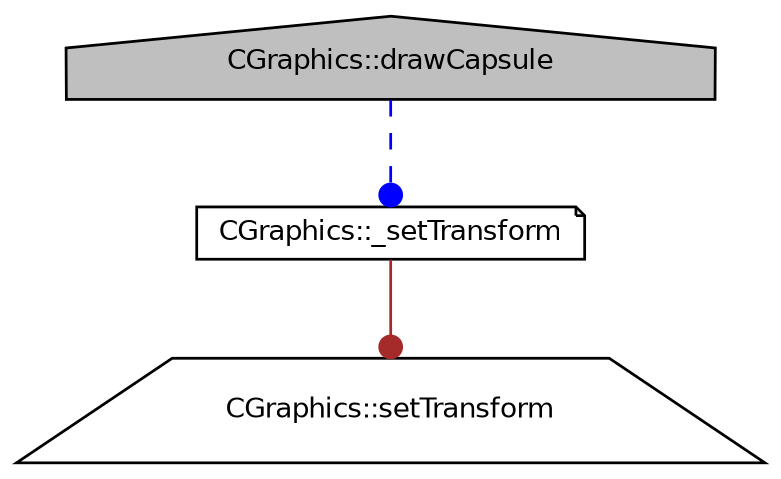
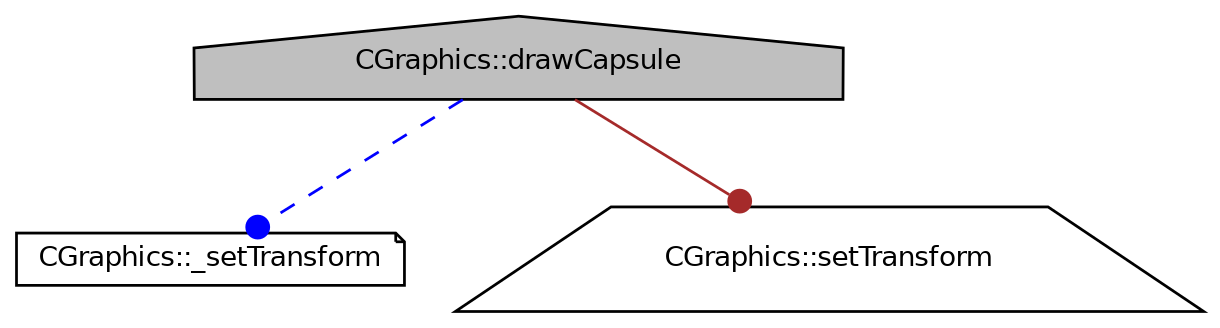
(391, 298) -> (652, 147)
